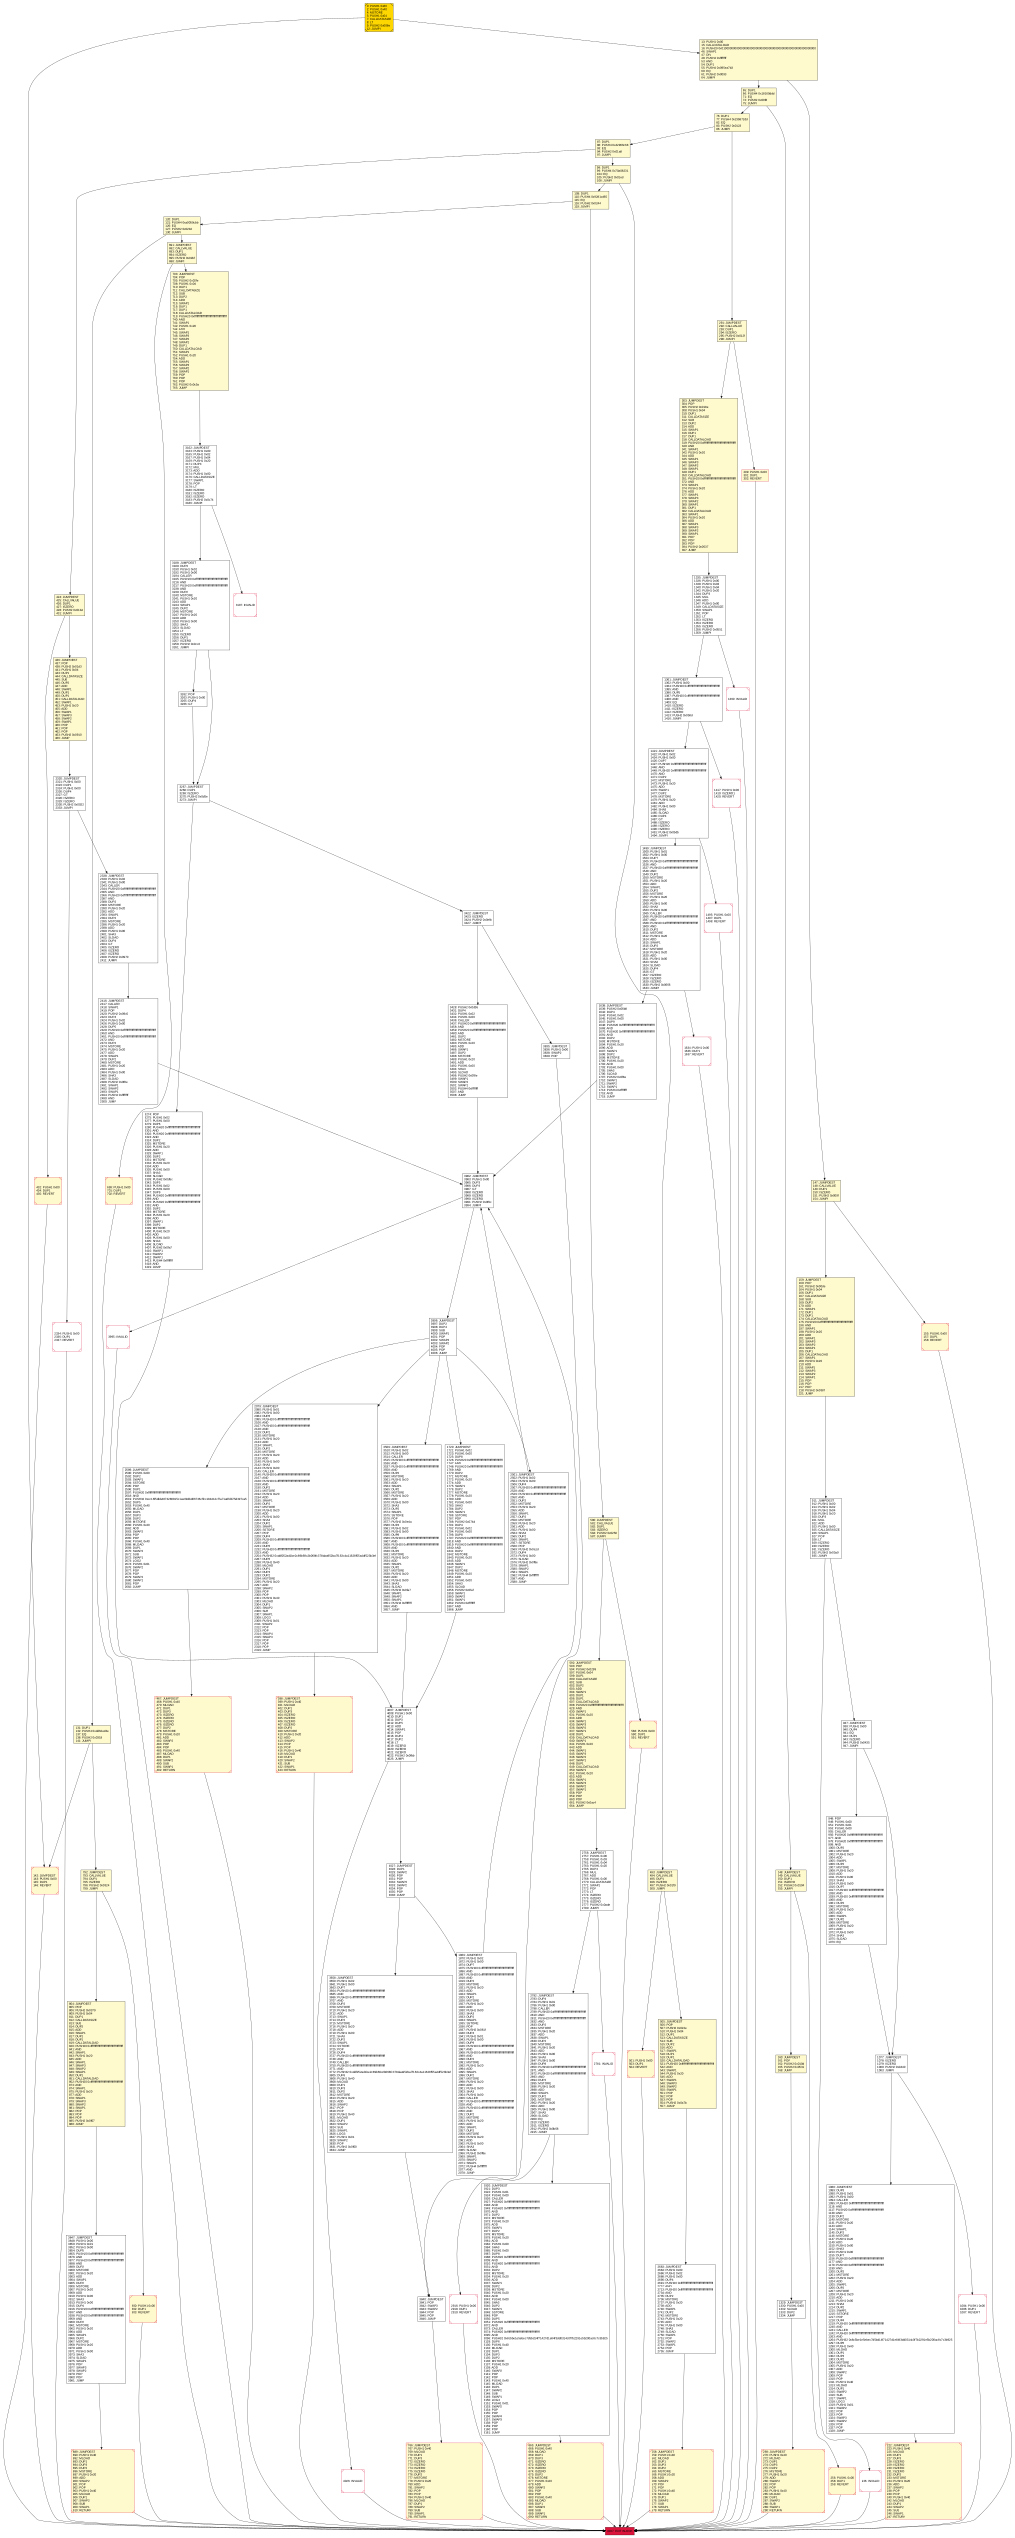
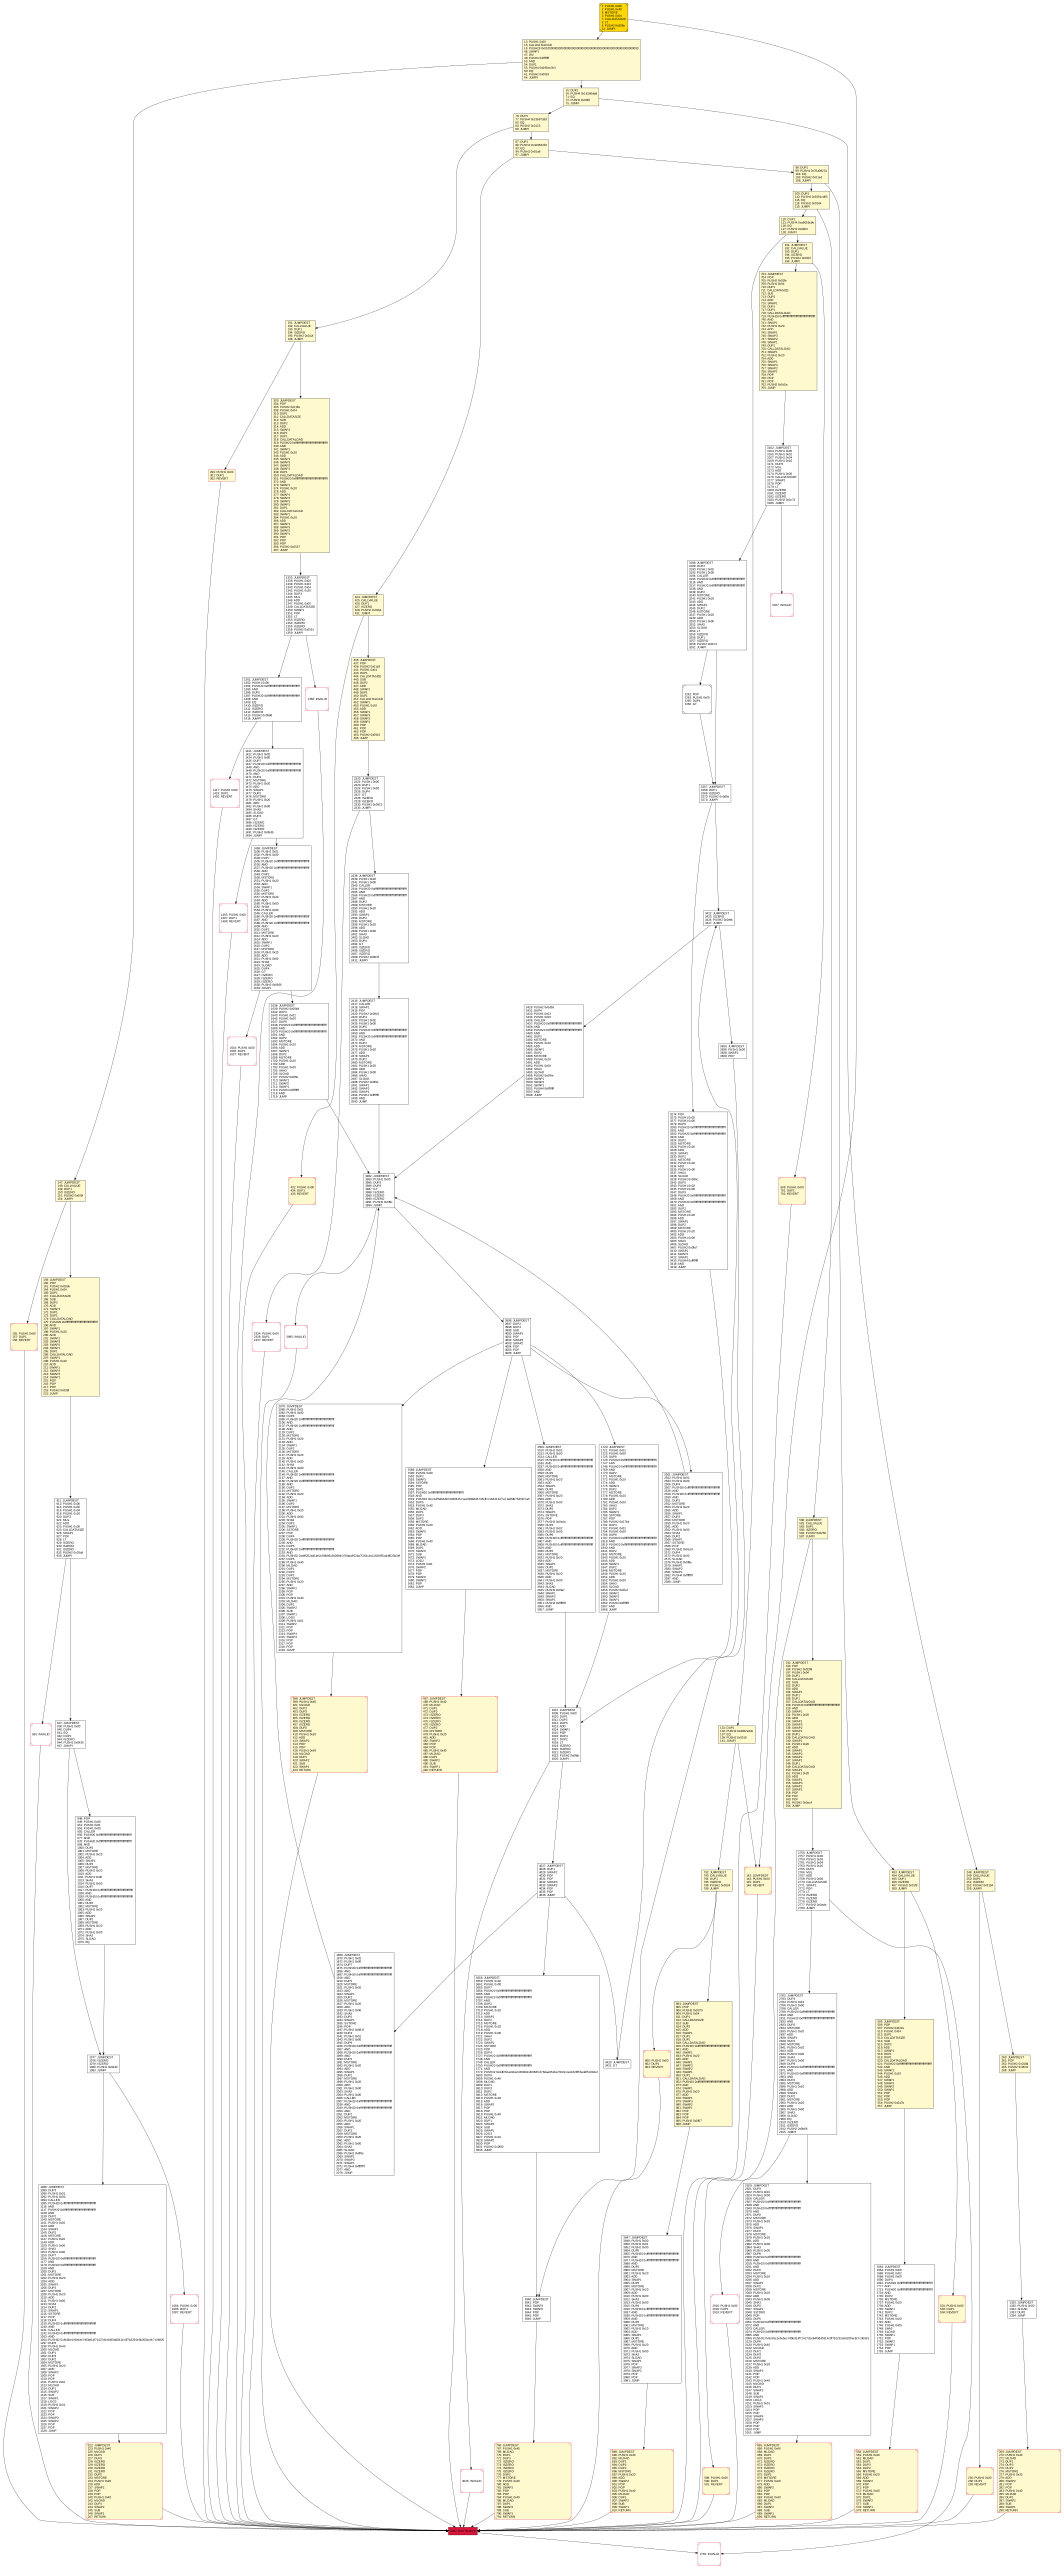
(193, 699) -> (697, 699)
(727, 793) -> (225, 793)
none -> (617, 2064)
(615, 2300) -> (587, 2543)
